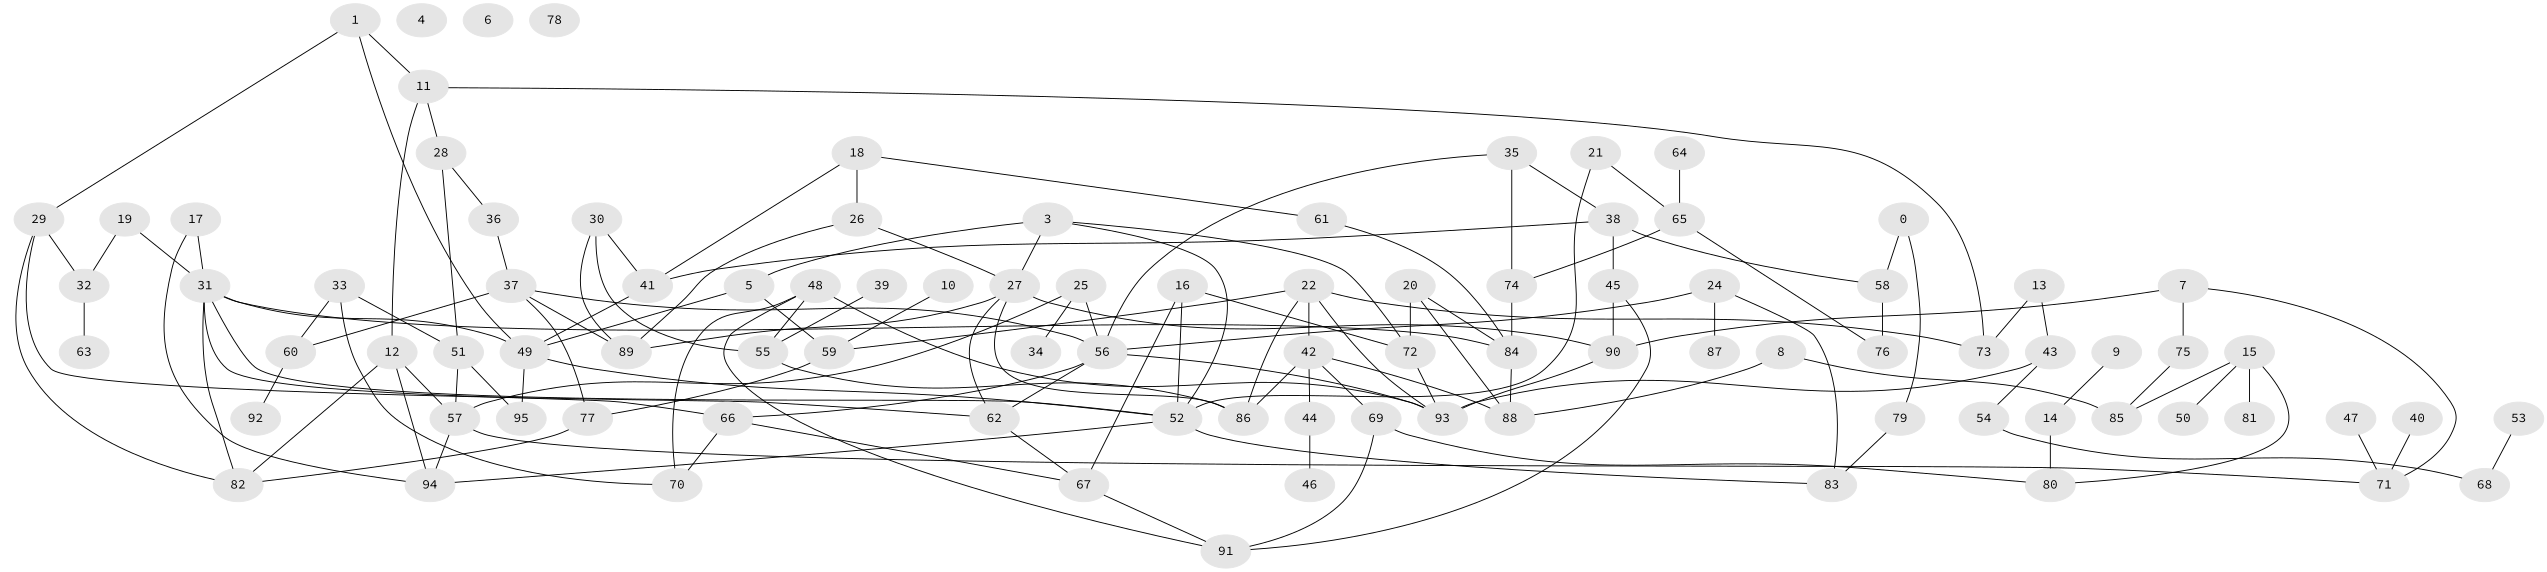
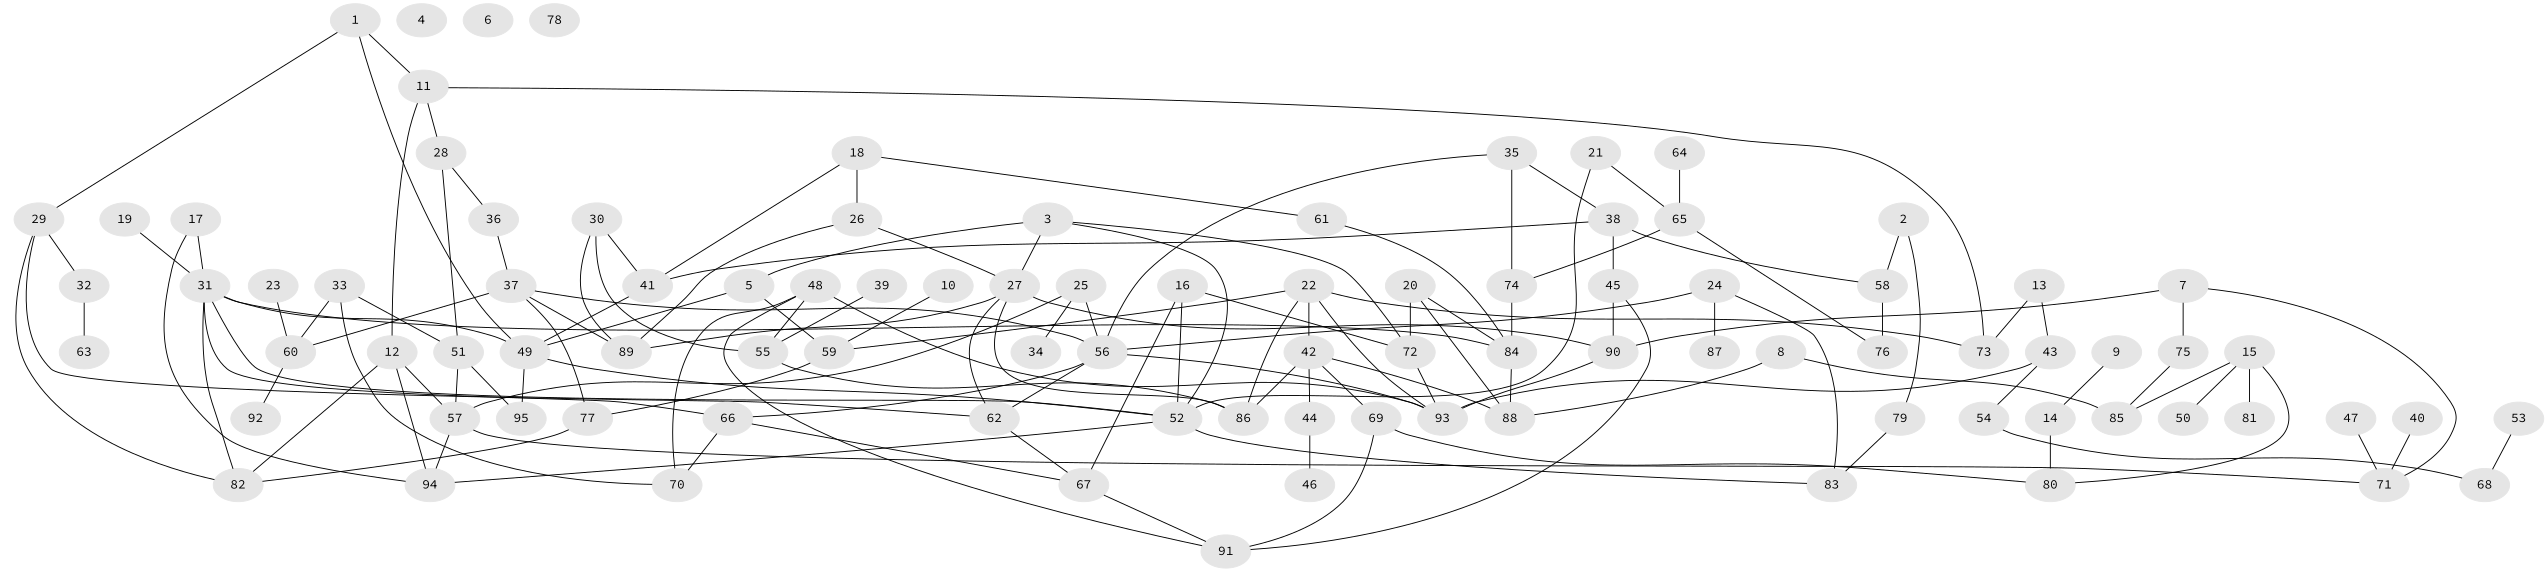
(1904, 219) -> (1904, 219)
(104, 253) -> none
none -> (273, 286)
